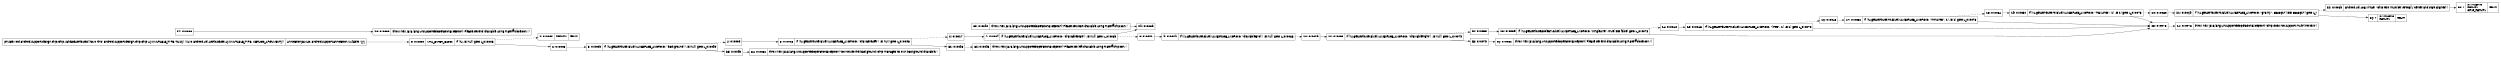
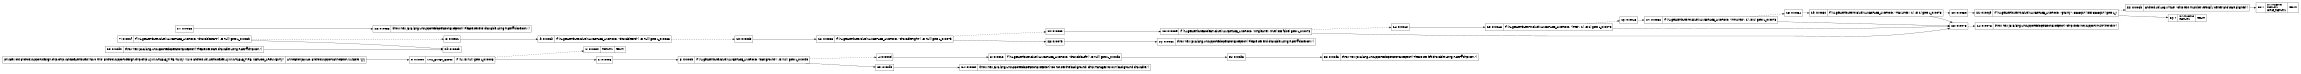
(956, 37) -> none
